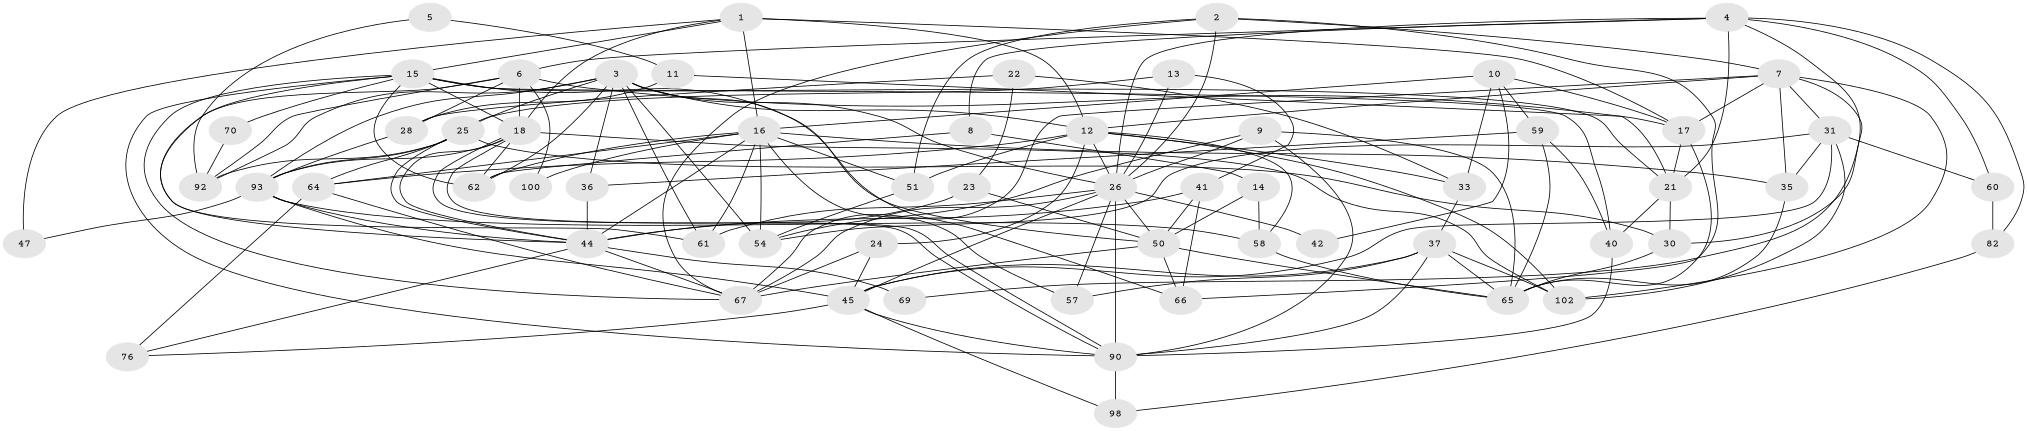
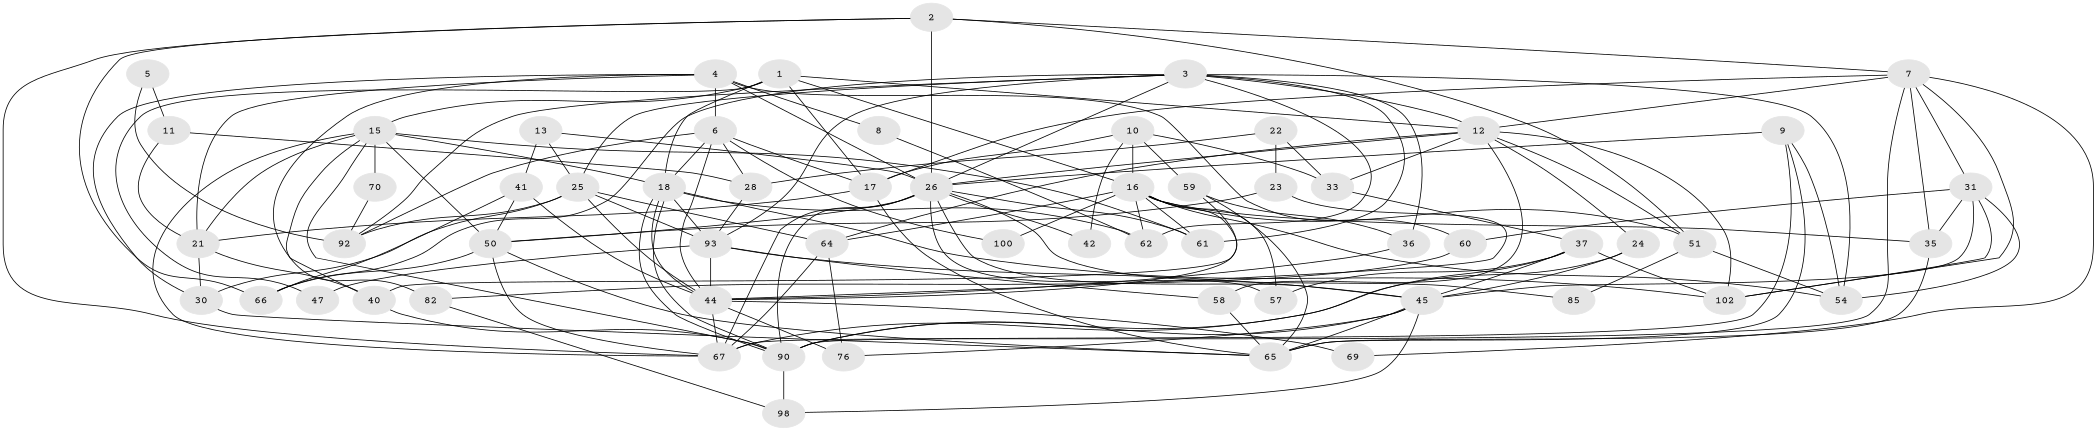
(382, 149) -> none
(1259, 187) -> none
(1471, 272) -> (1347, 330)
none -> (1574, 300)
